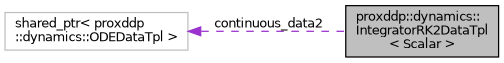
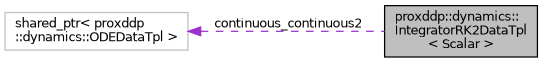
(267, 24) -> (286, 24)
